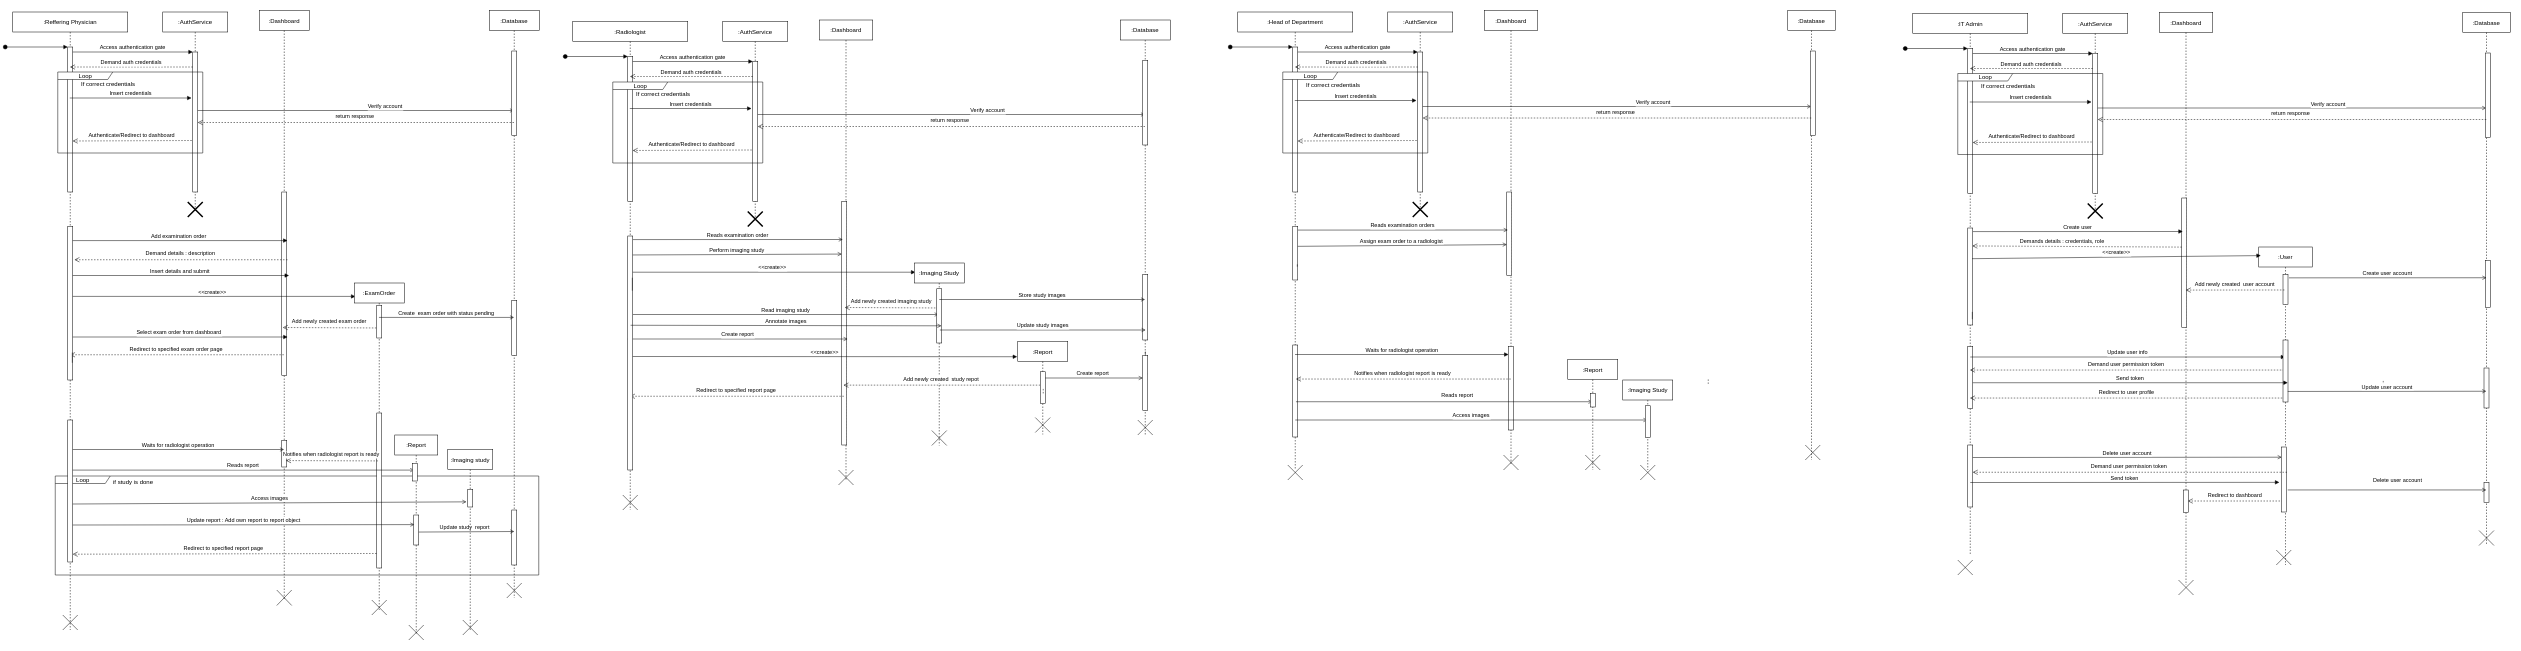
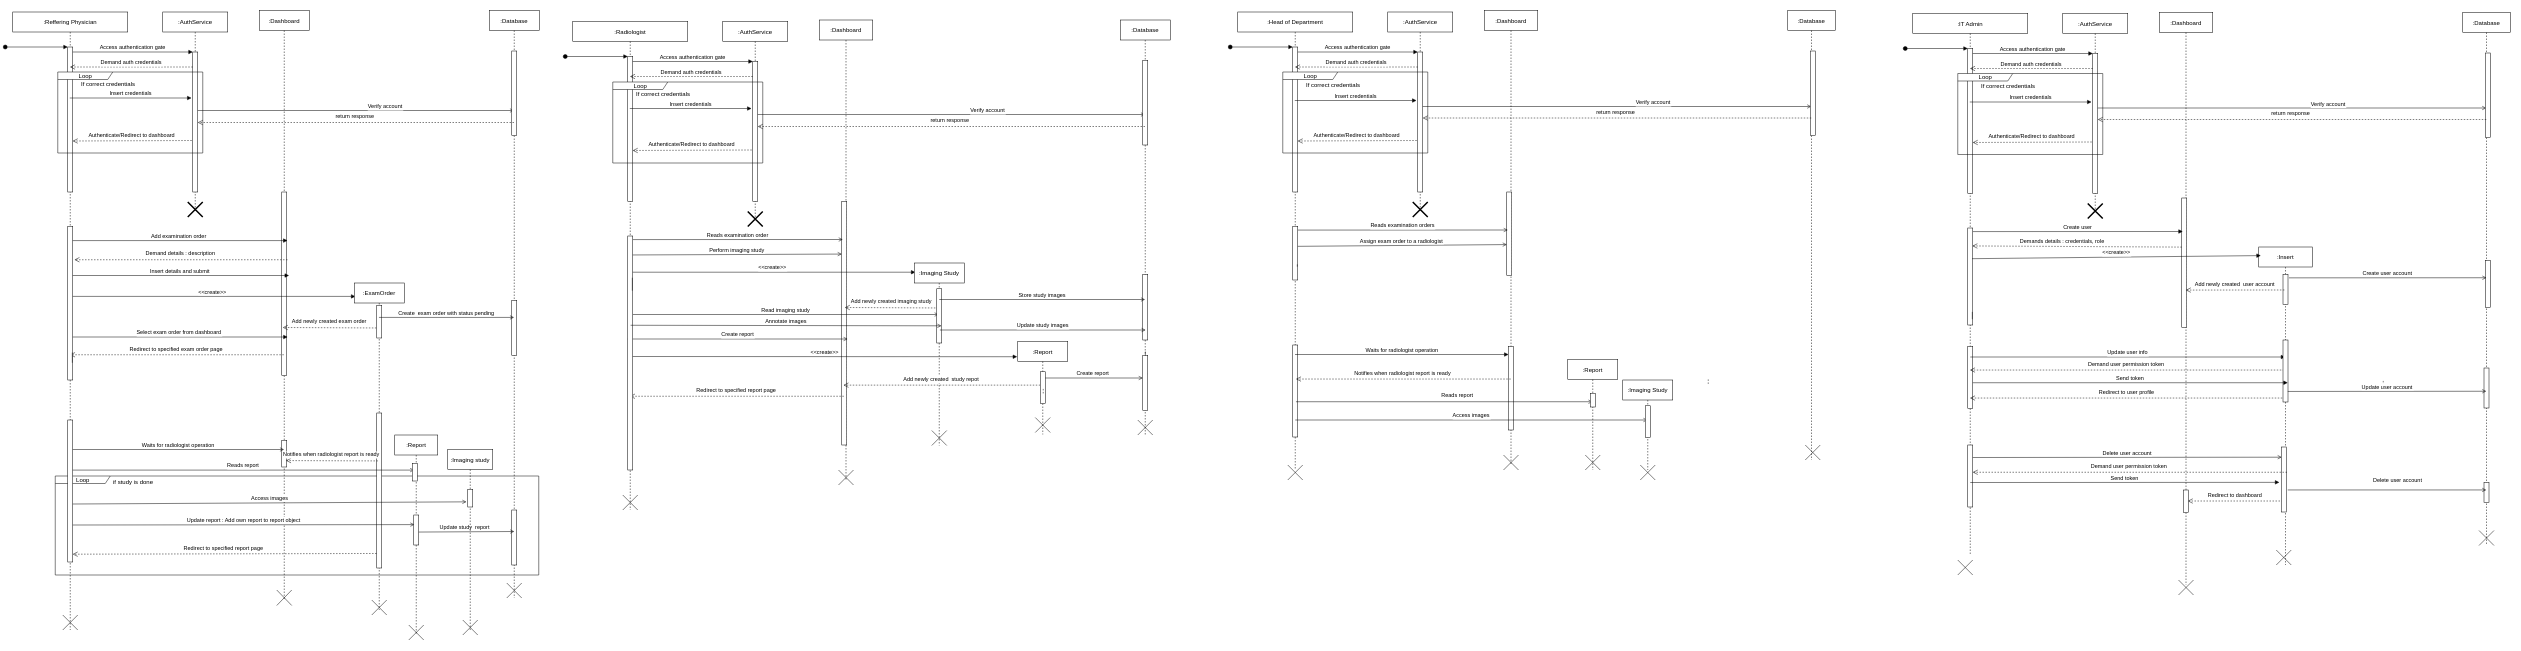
(2285, 257) -> (2285, 257)
